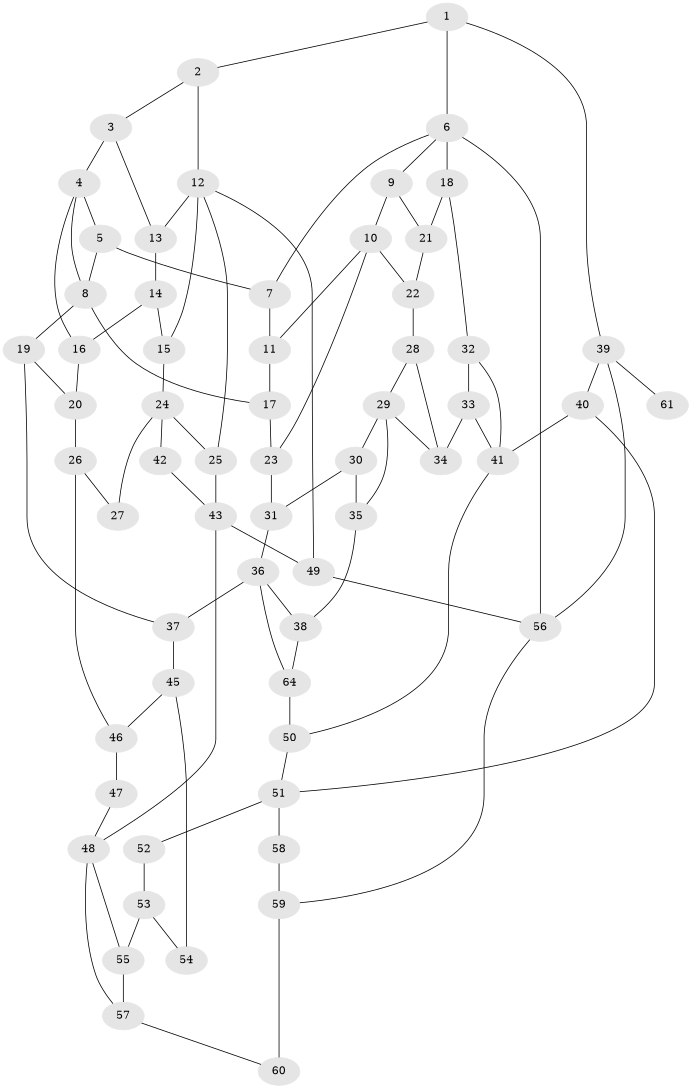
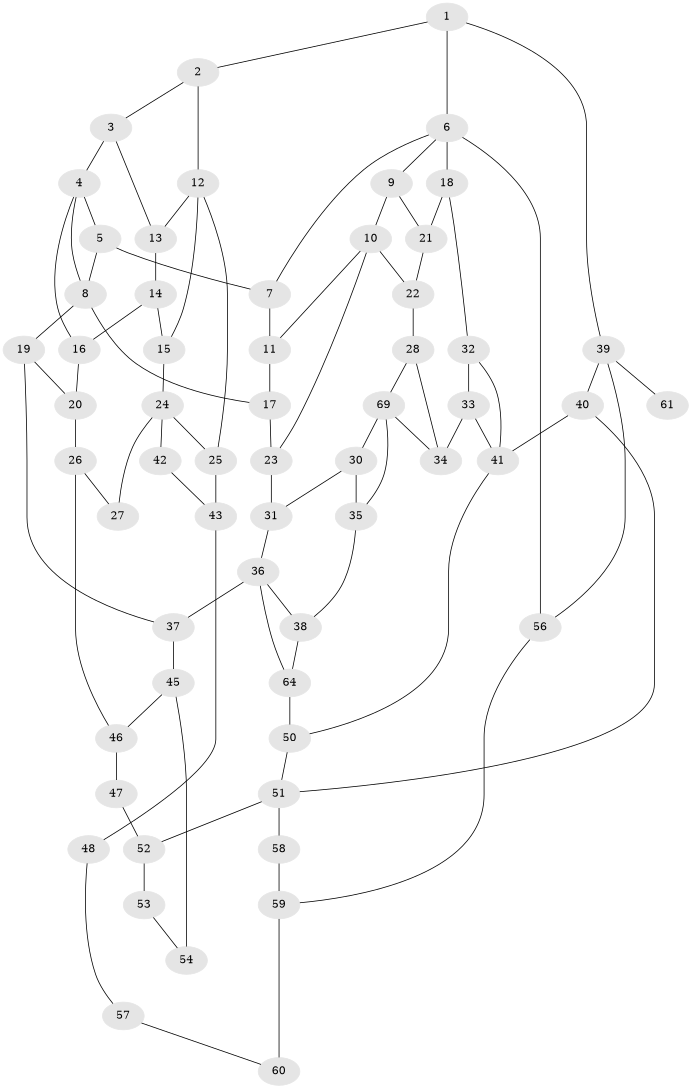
(384, 405) -> (384, 405)
(314, 572) -> none
(103, 822) -> (128, 818)
(123, 960) -> none
